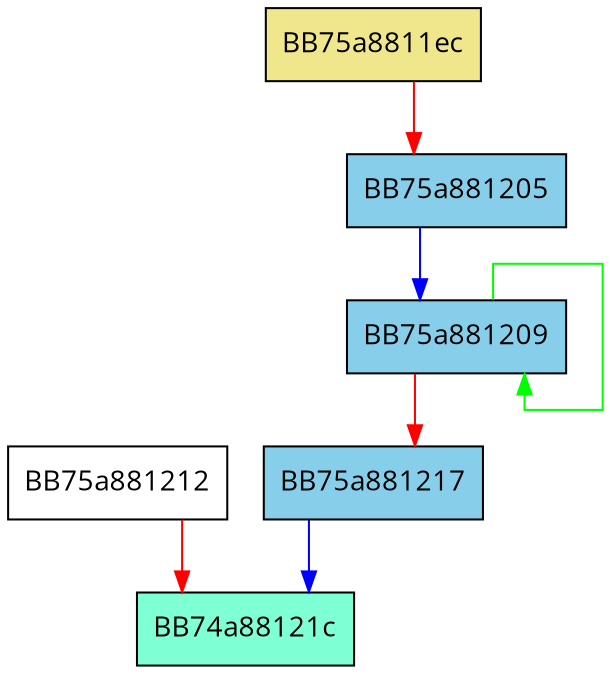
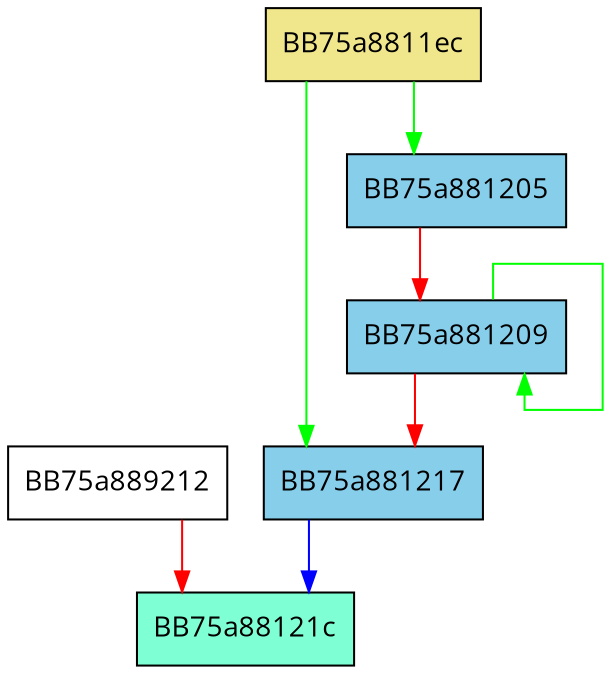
(414, 107) -> (414, 107)
(420, 253) -> (420, 253)
none -> (306, 254)
(118, 483) -> (118, 483)
(246, 629) -> (246, 629)
